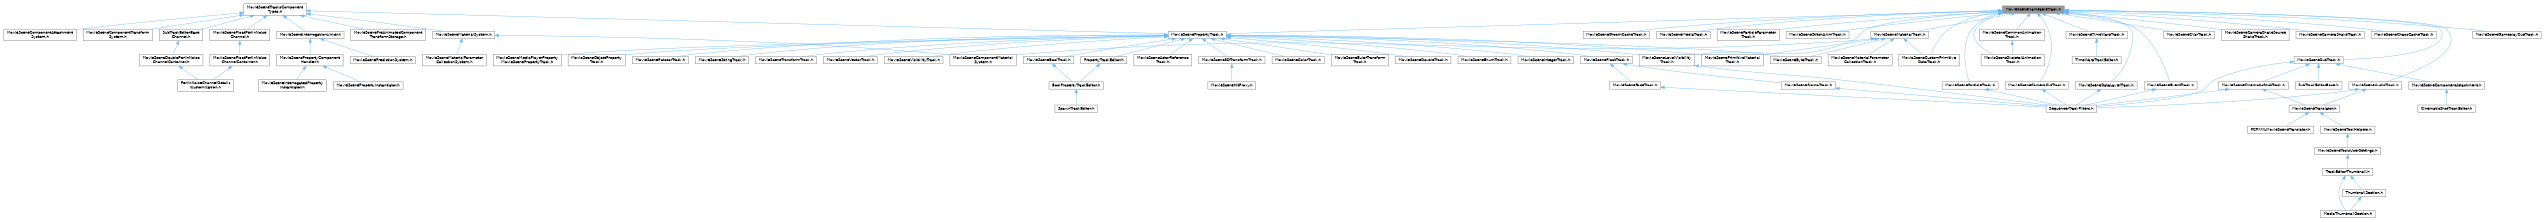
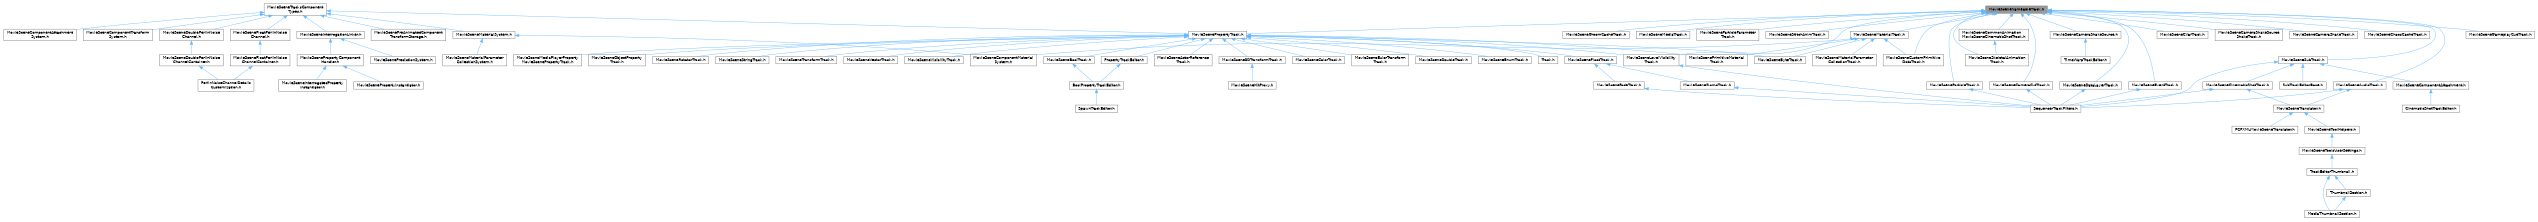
(181, 35) -> (191, 35)
(2012, 35) -> (1994, 35)
(2097, 35) -> (2086, 35)
(1546, 60) -> (1548, 60)
